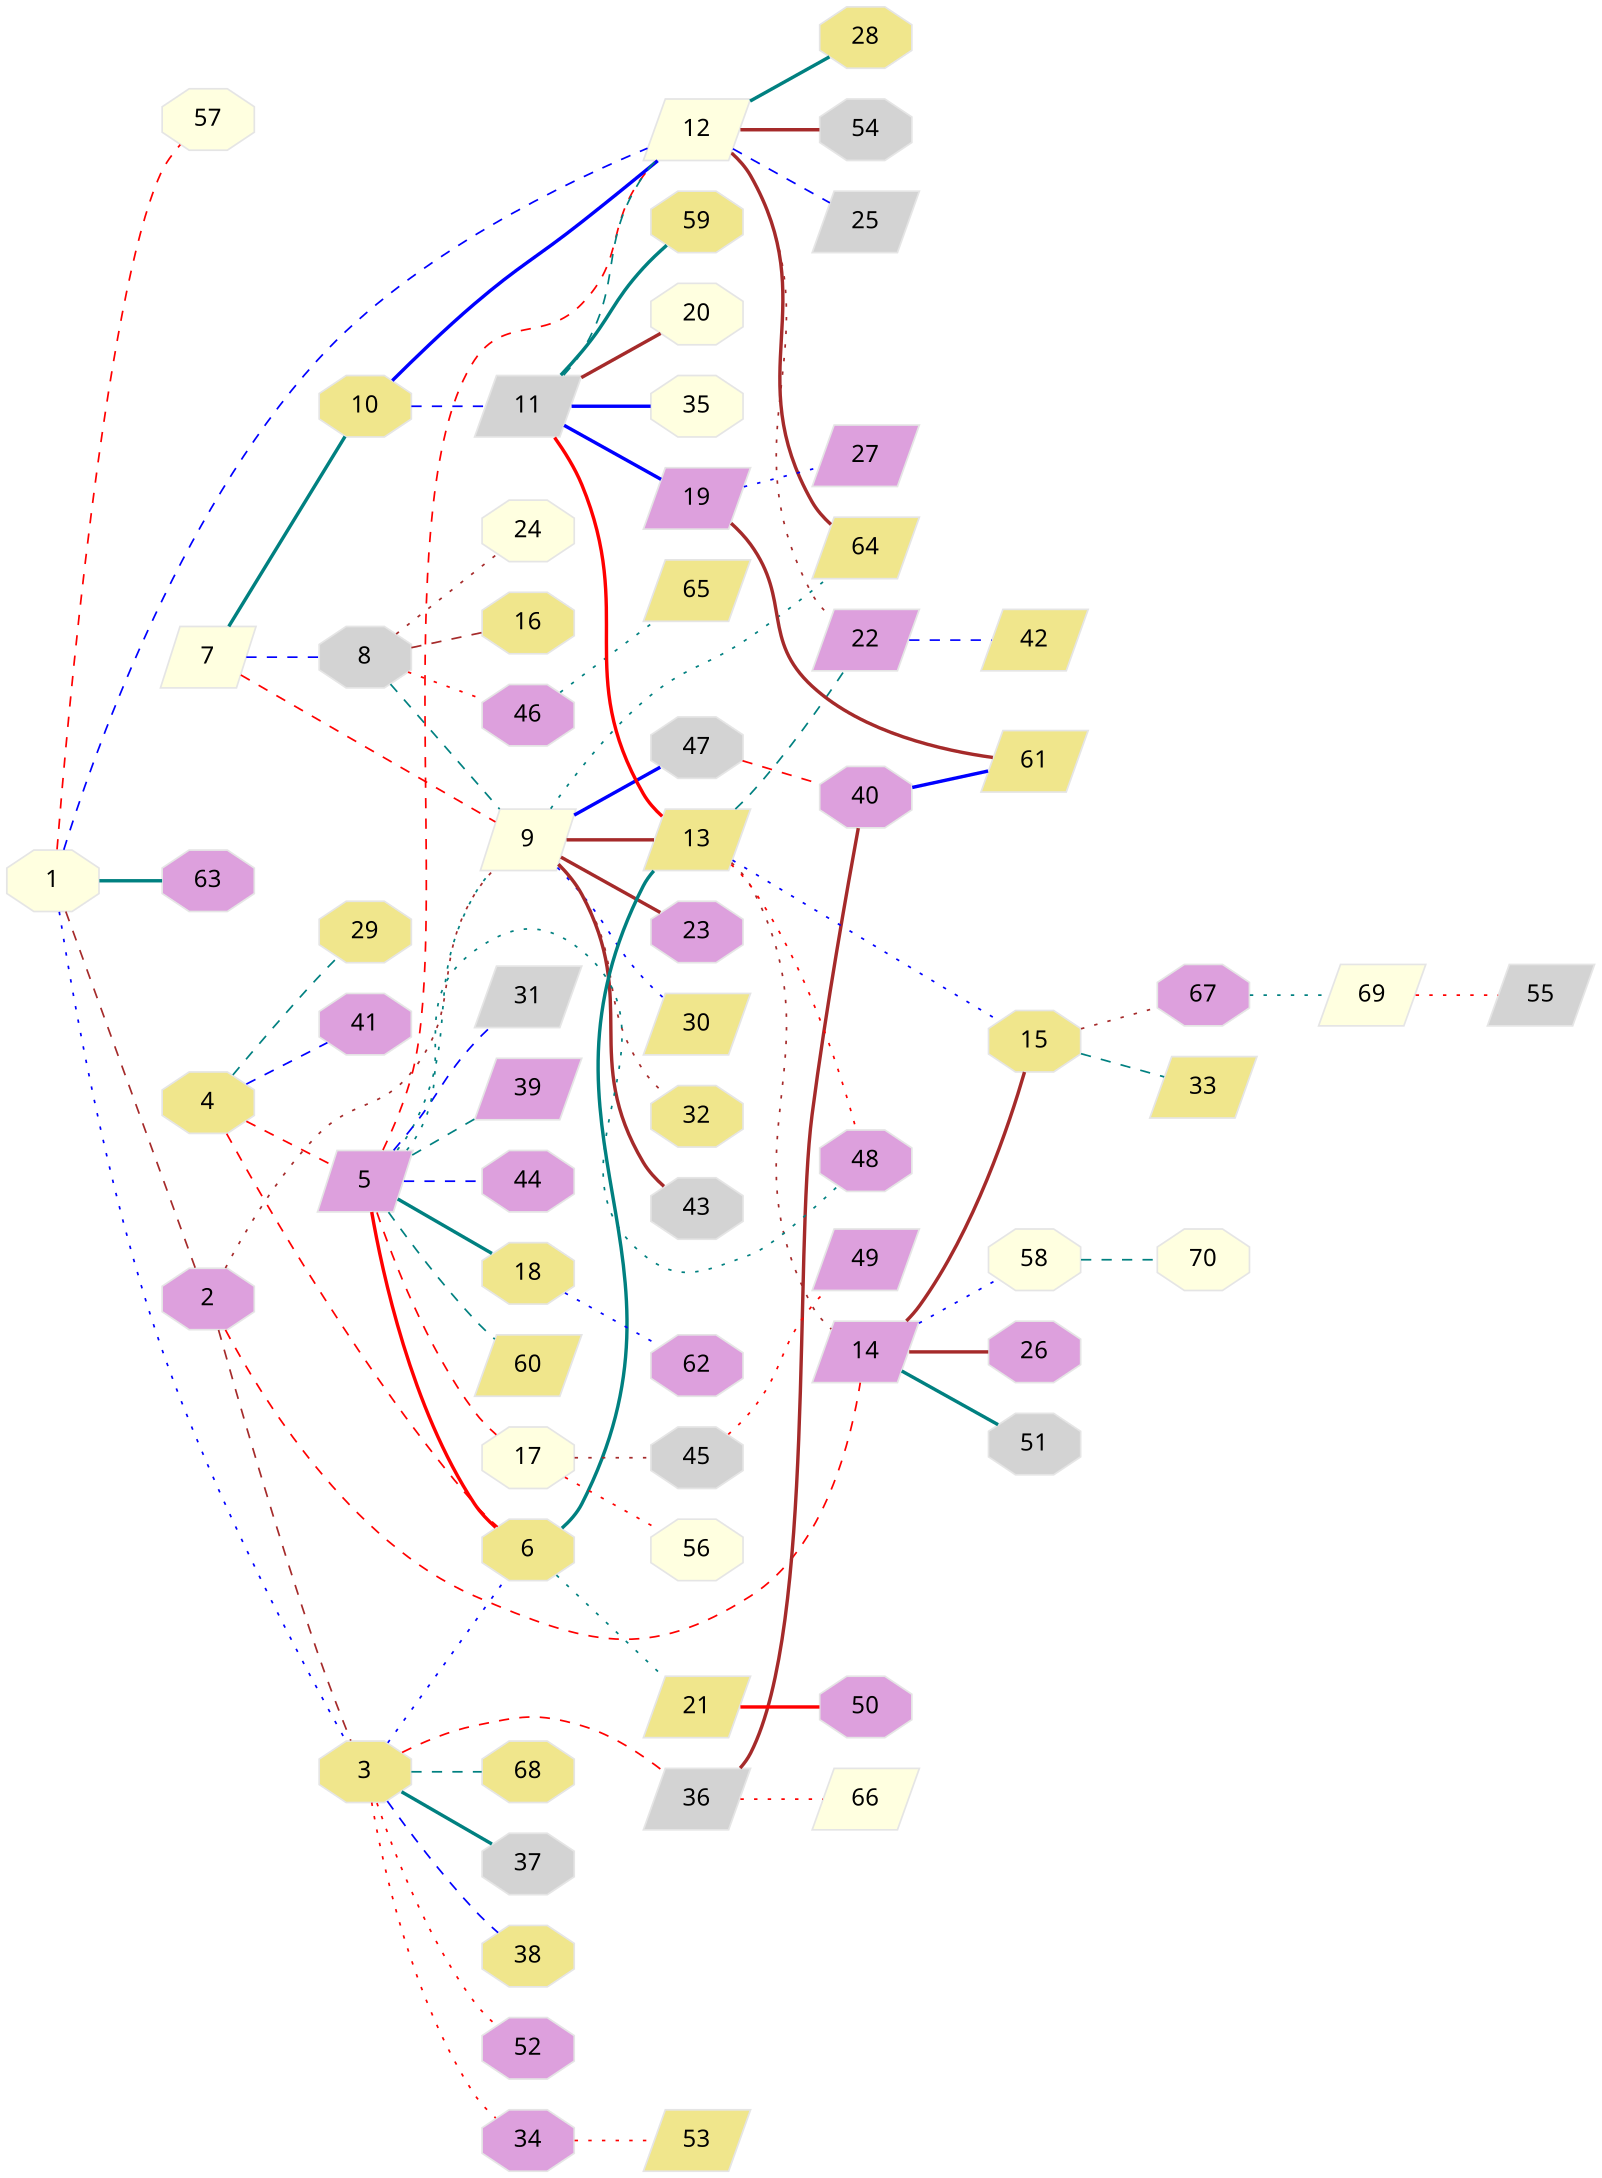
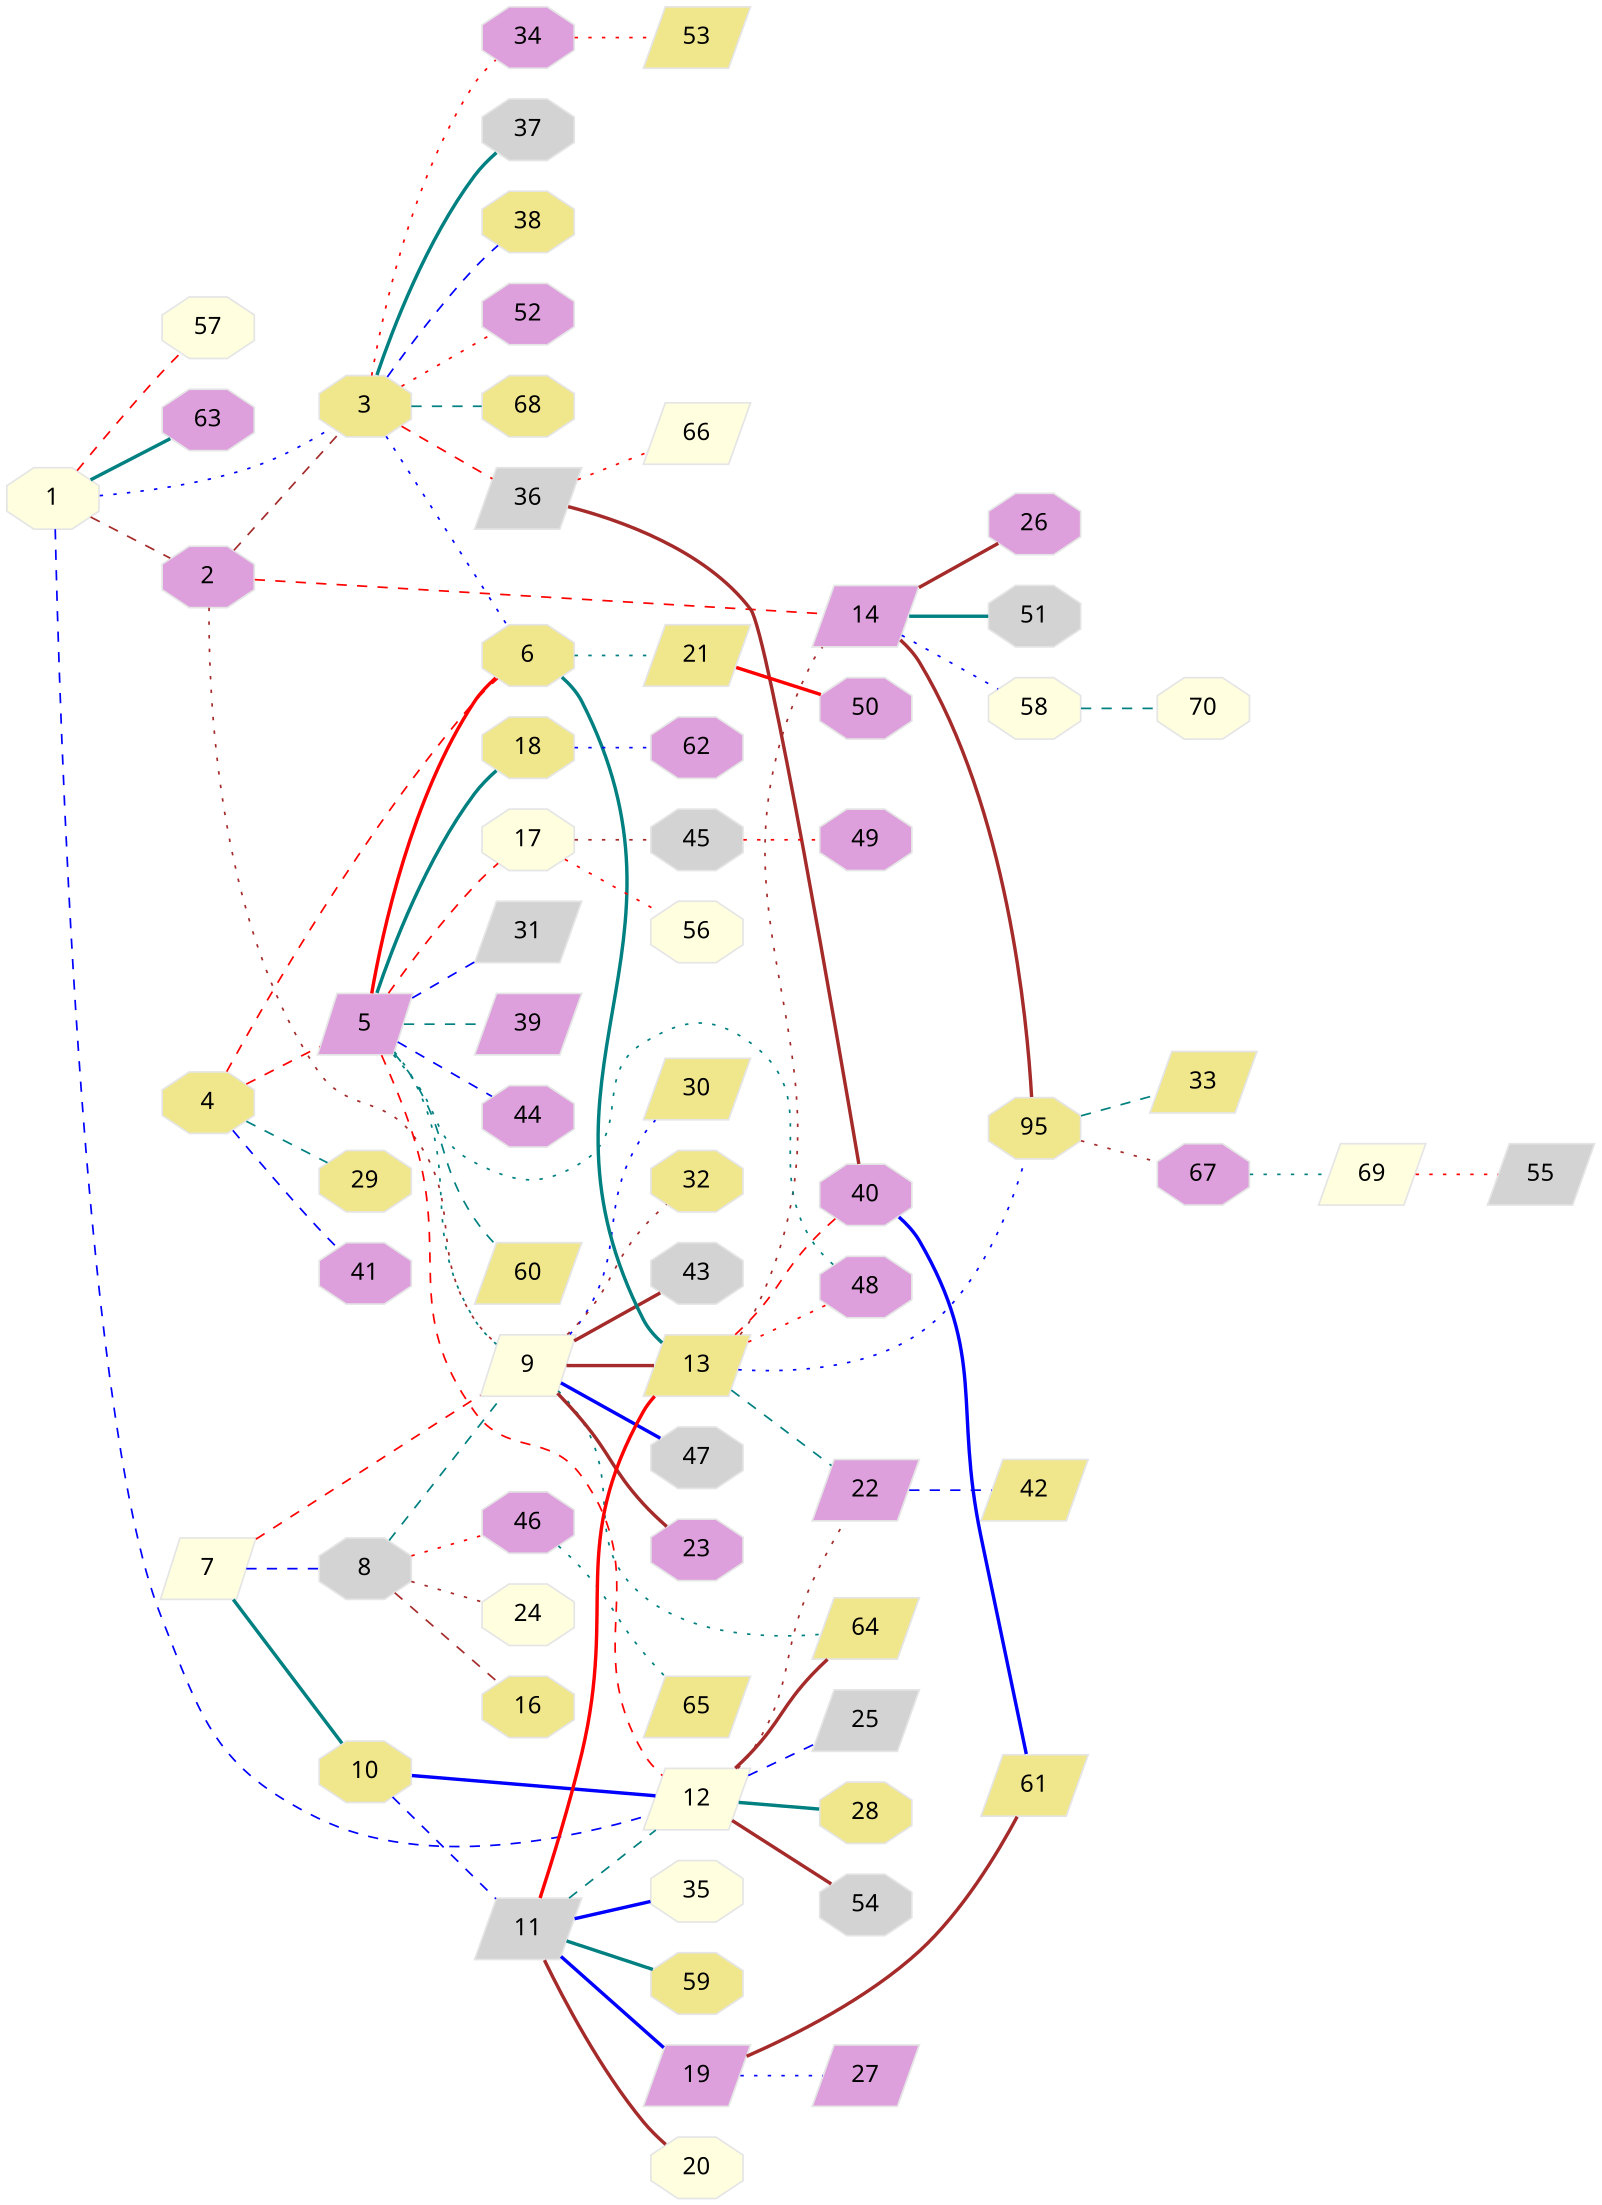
(783, 773) -> (784, 1276)
(1035, 1041) -> (1035, 1128)
(866, 1260) -> (866, 840)
